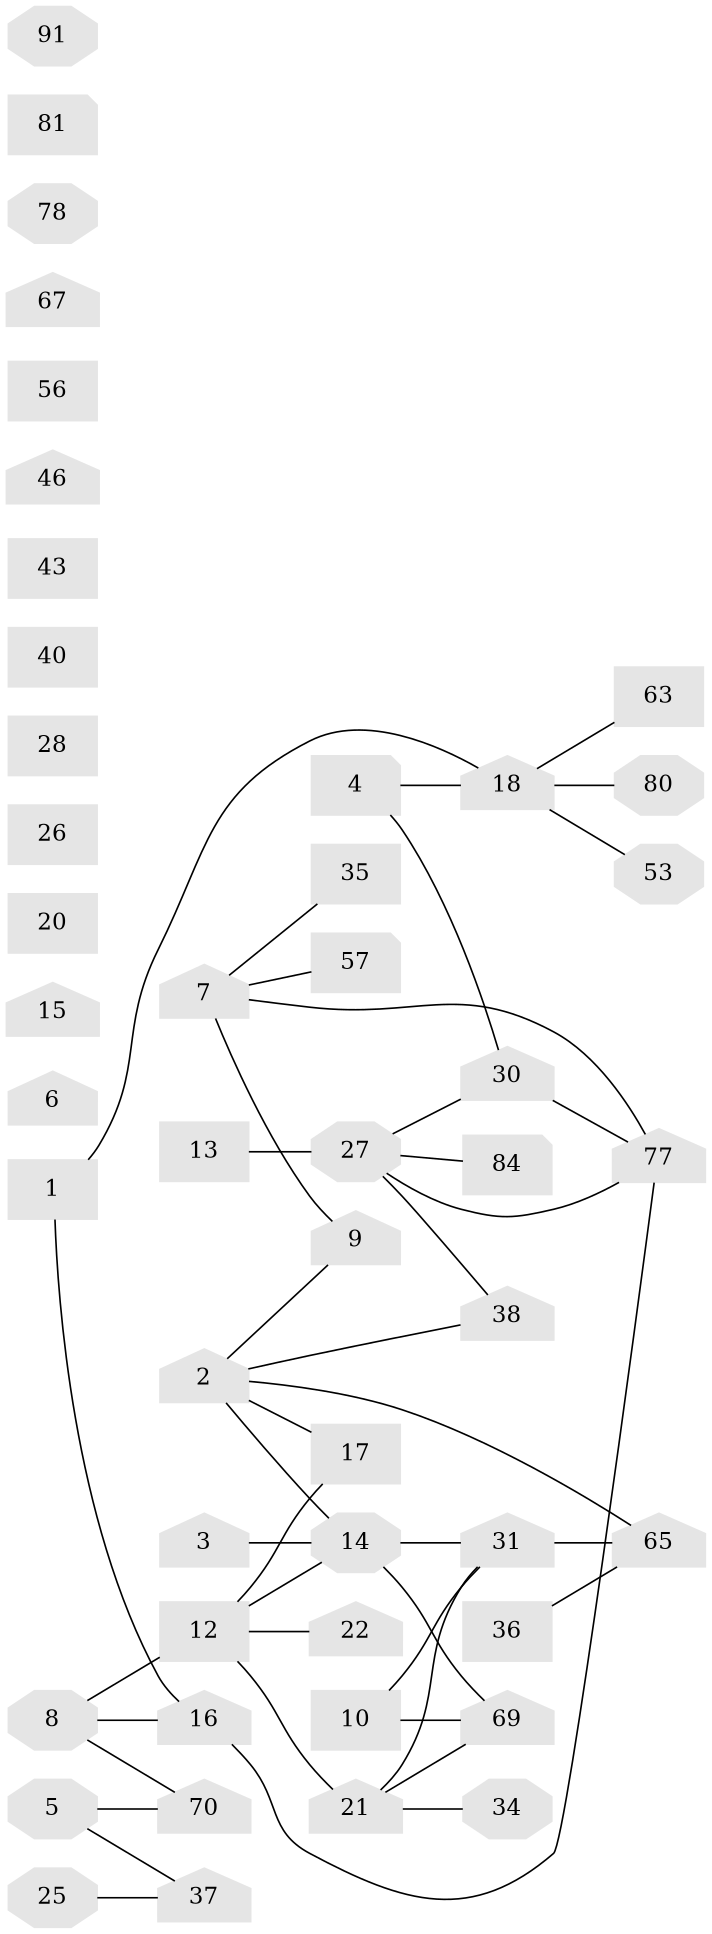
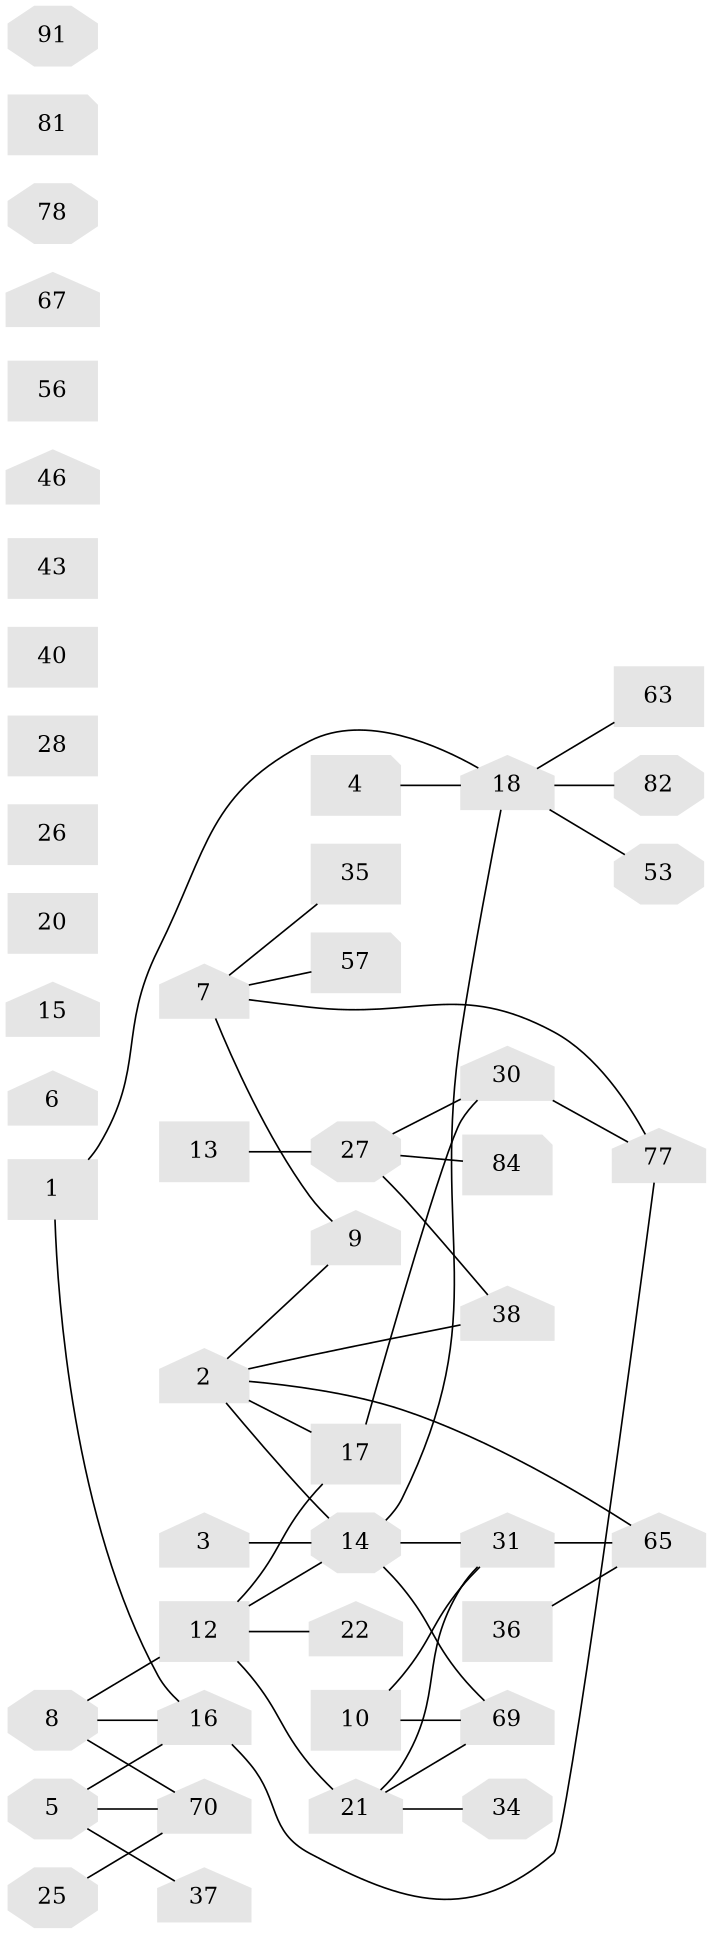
(659, 785) -> (659, 785)
(454, 928) -> (414, 1259)
none -> (452, 1188)
(501, 1216) -> none
none -> (117, 1771)
(128, 1898) -> (117, 1860)
